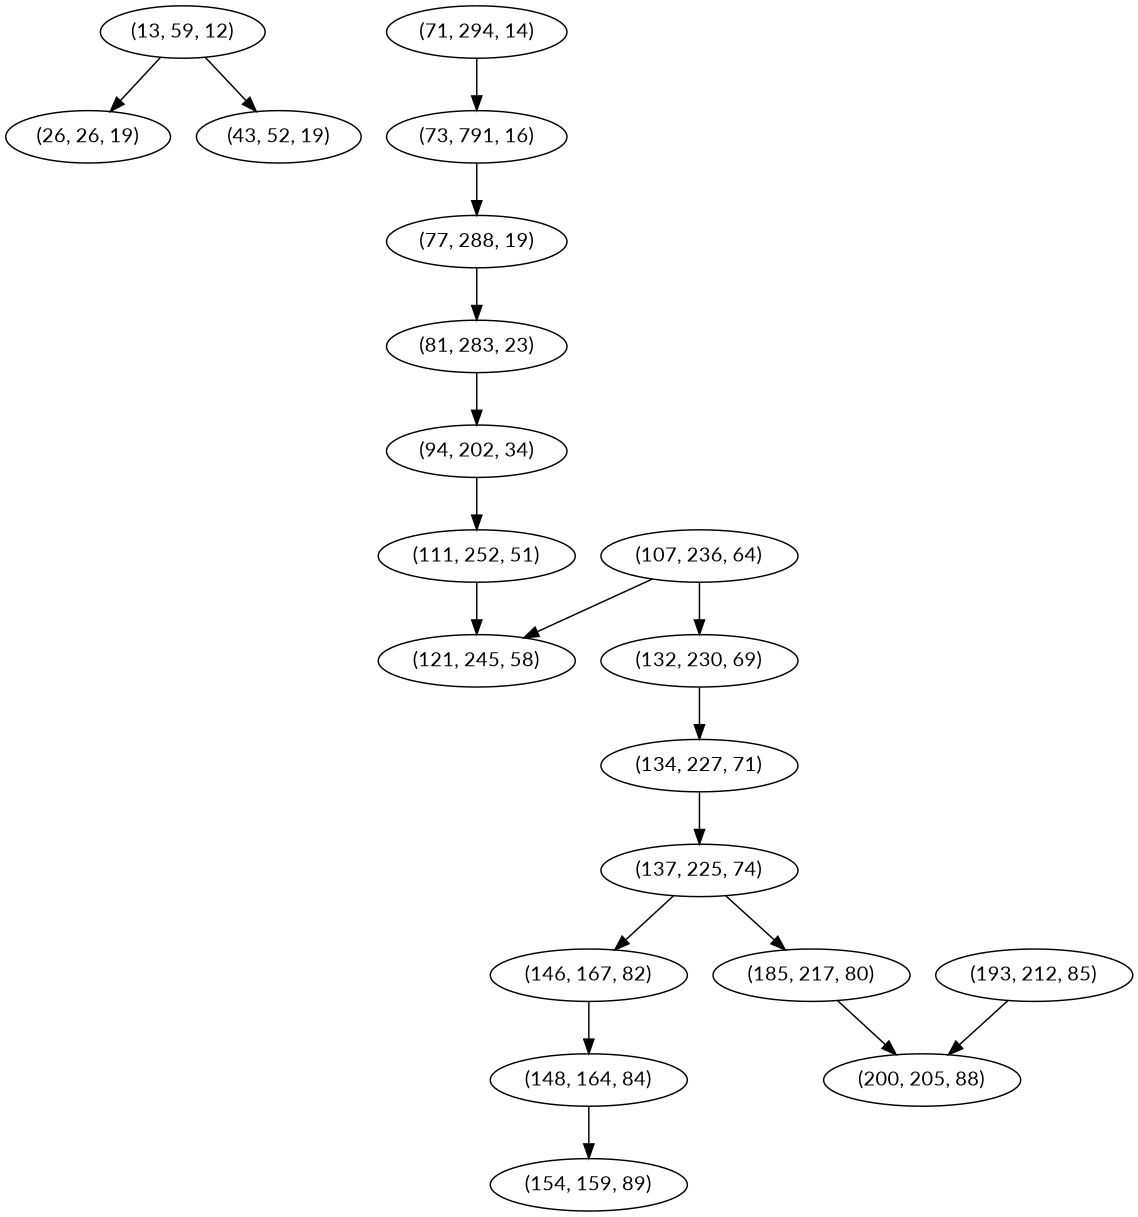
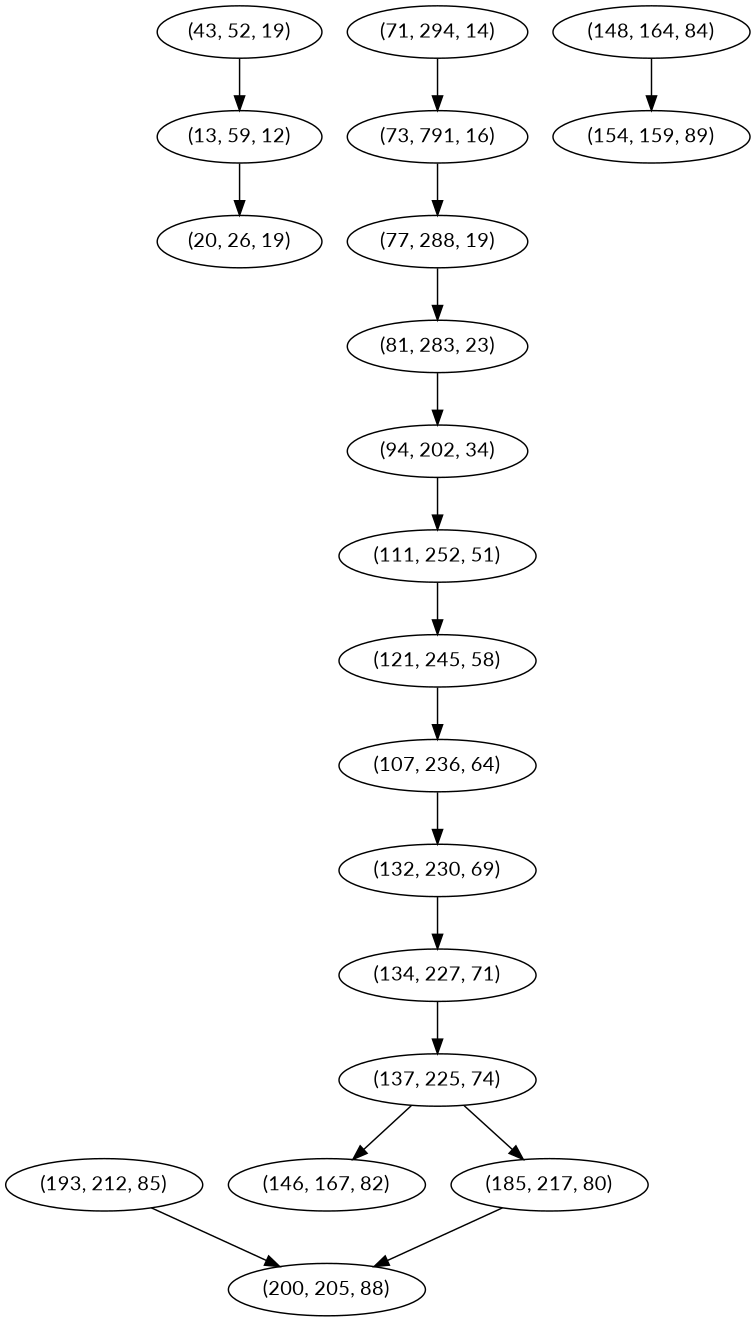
(226, 79) -> (240, 77)
(88, 137) -> (240, 242)
(595, 605) -> (438, 706)
(589, 1020) -> none
